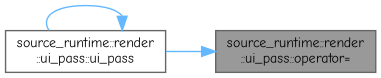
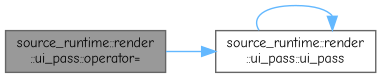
(184, 51) -> (184, 51)
